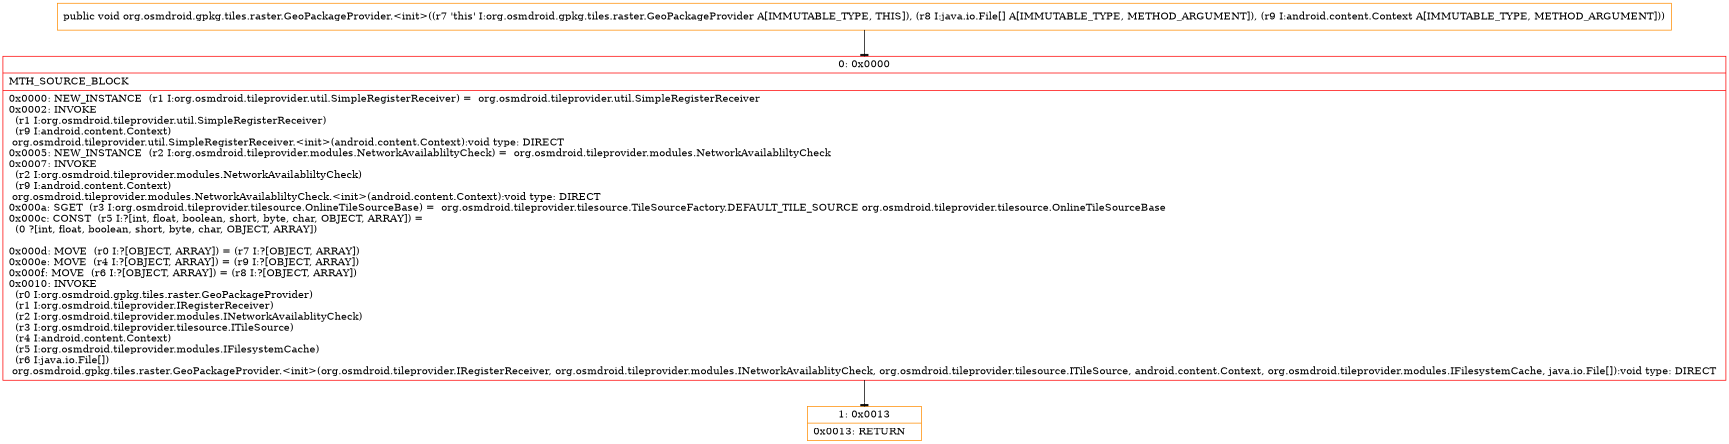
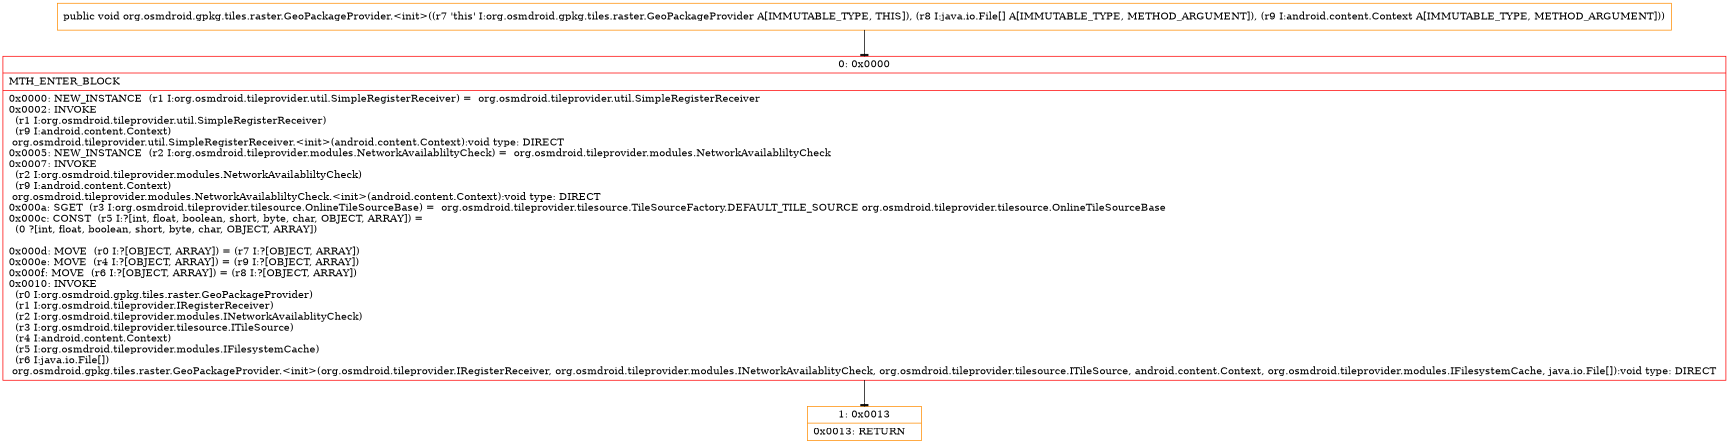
(69, 81) -> (65, 81)
